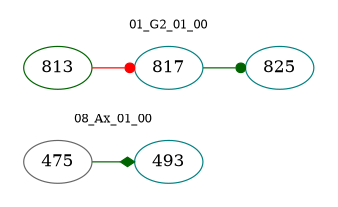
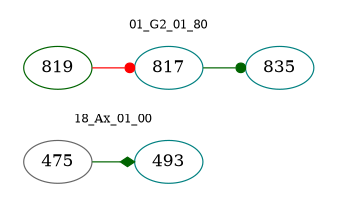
(169, 26) -> (169, 26)
(58, 68) -> (58, 68)
(280, 68) -> (280, 68)
(113, 120) -> (113, 120)
